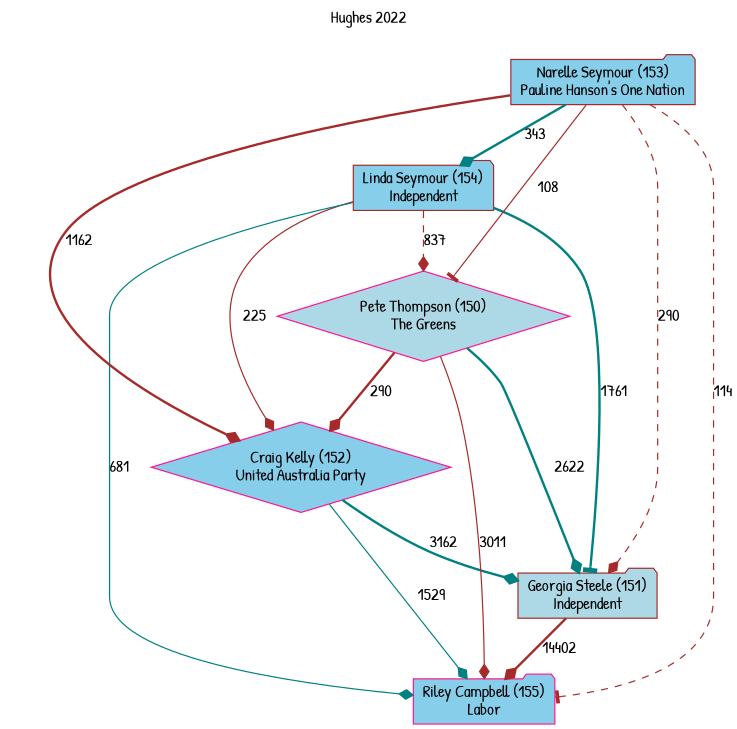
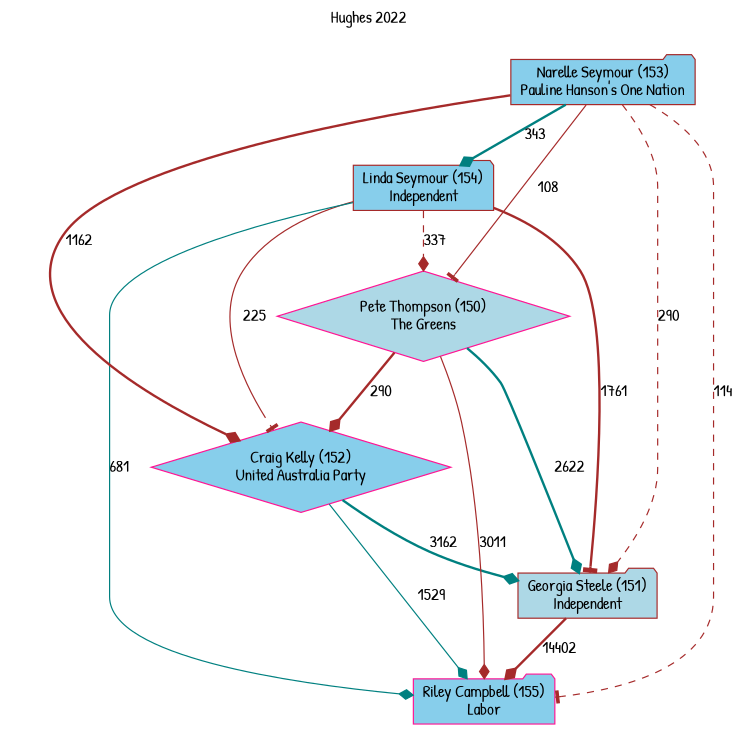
(435, 241) -> (435, 241)
(238, 281) -> (238, 281)
(599, 363) -> (599, 363)
